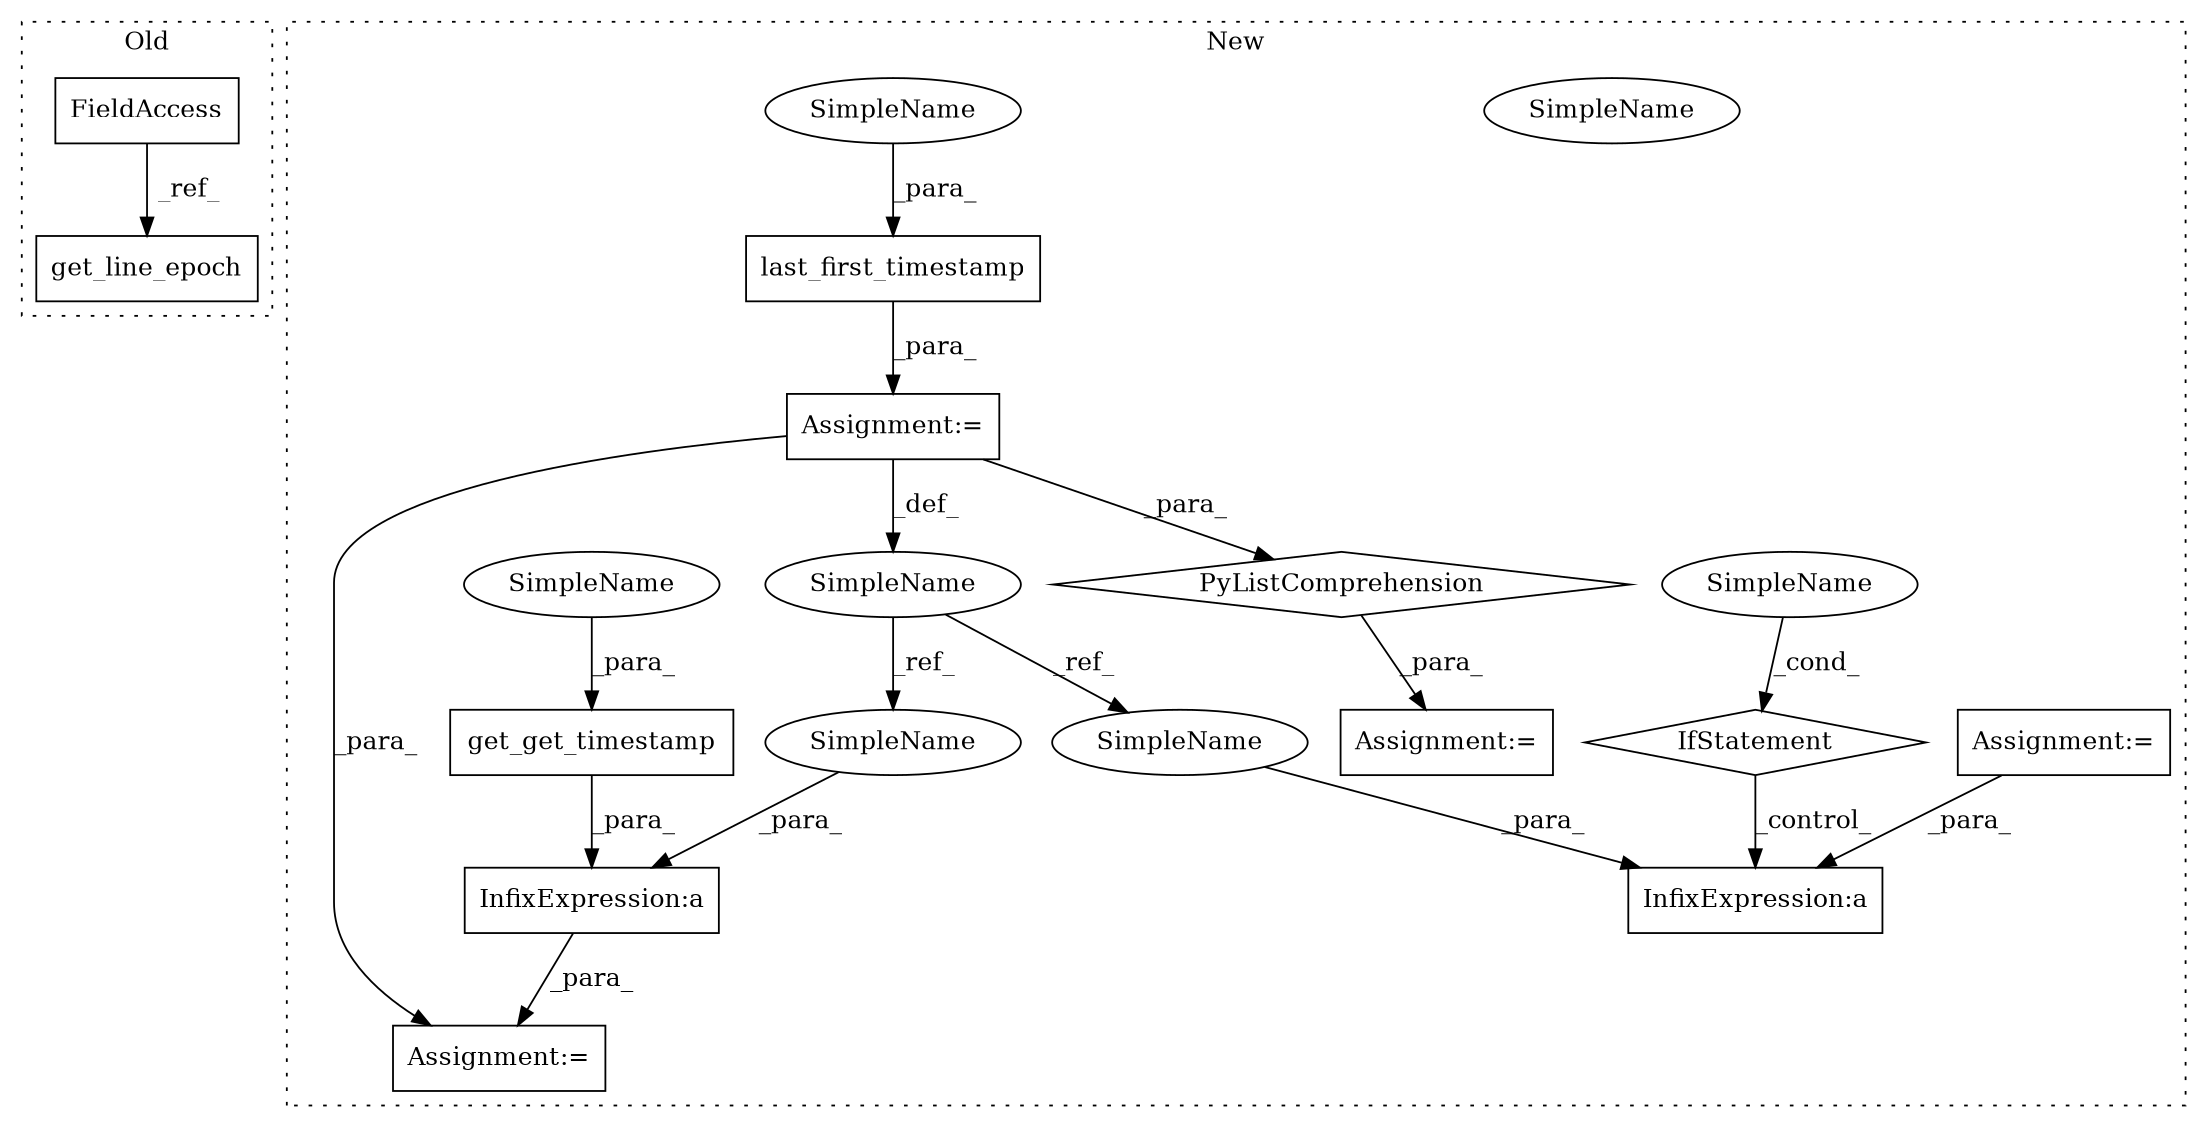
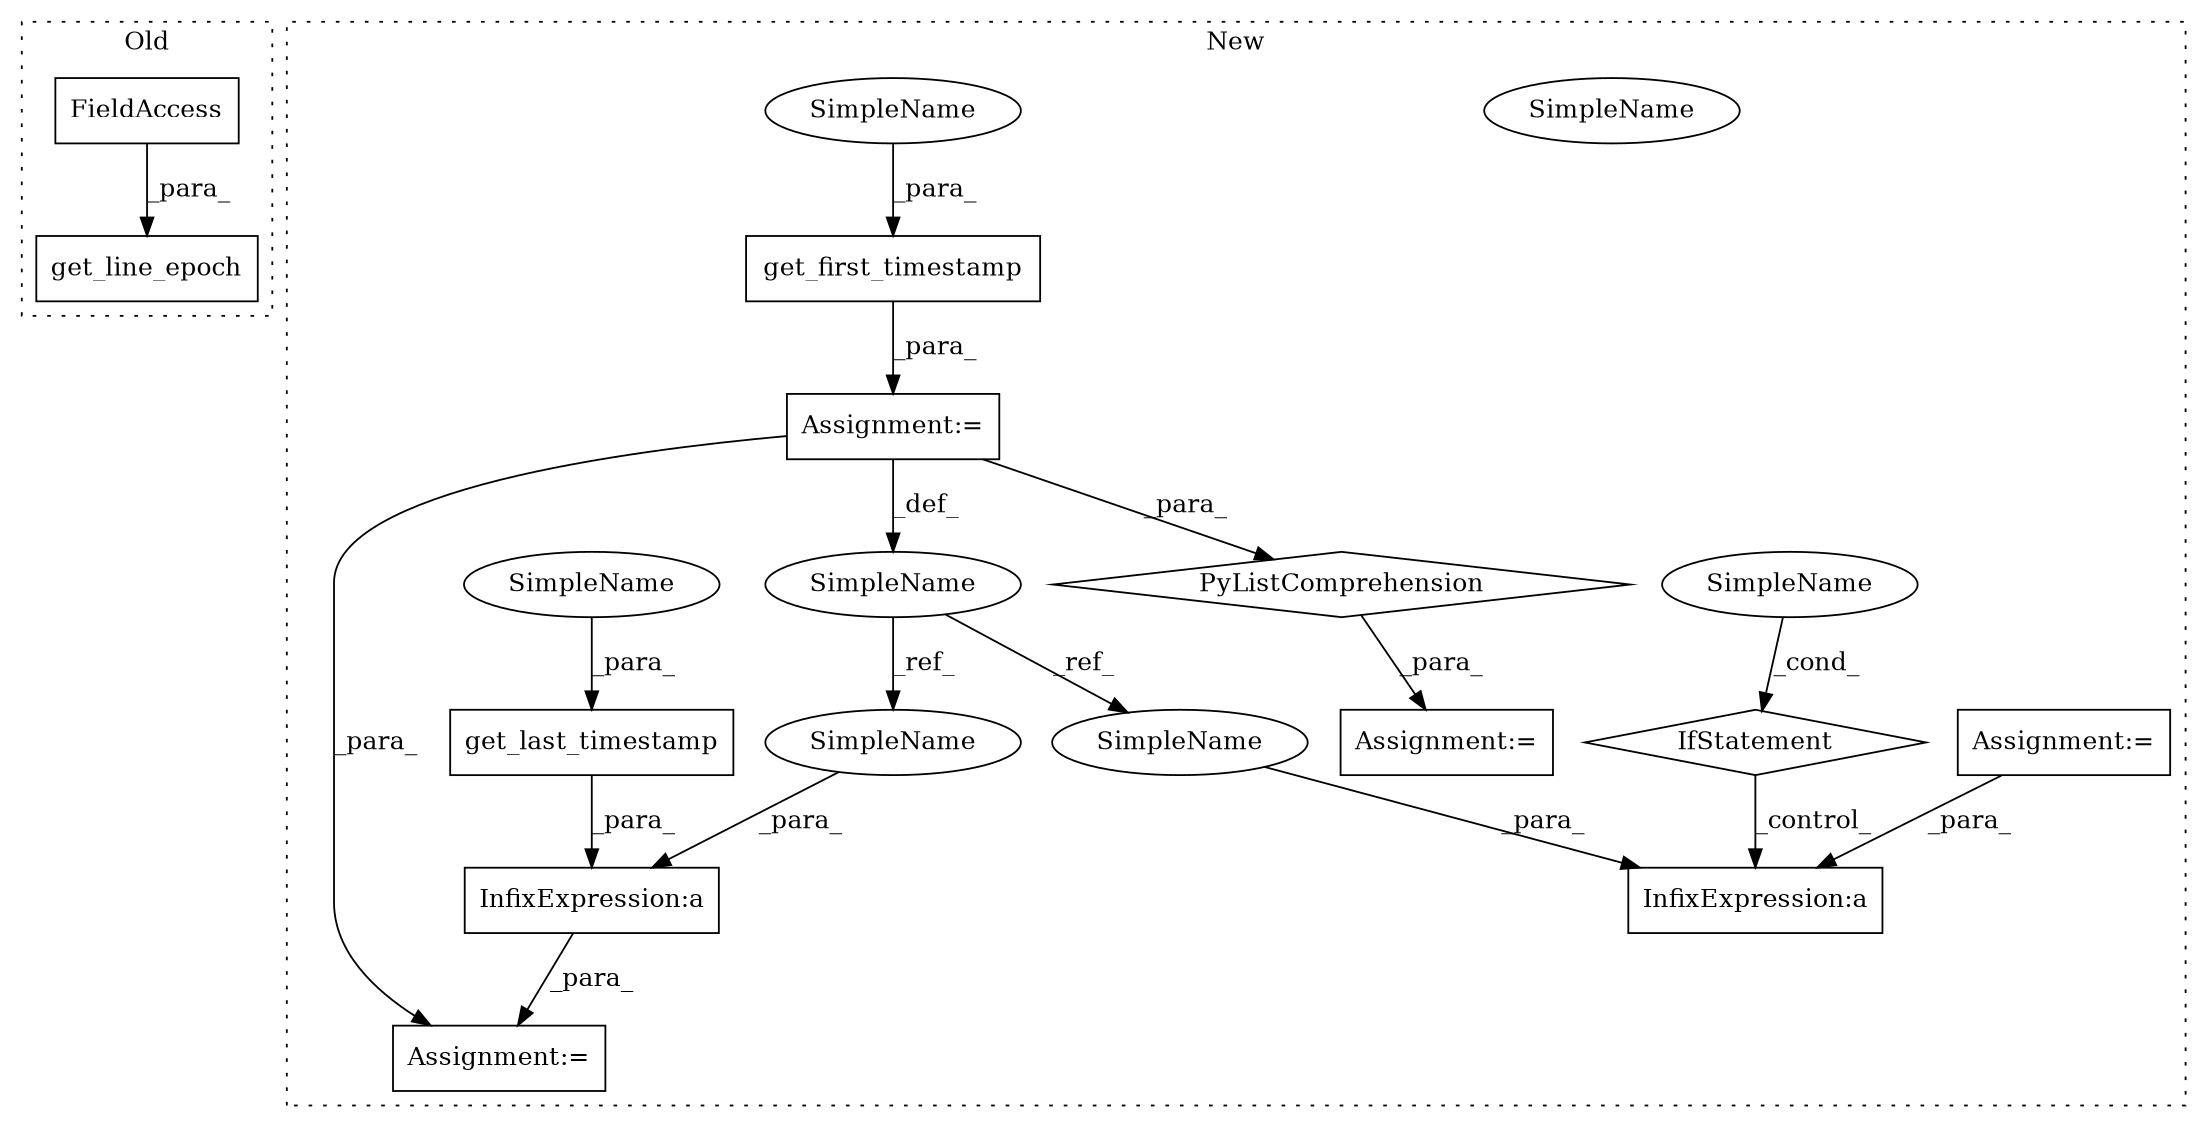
(189, 190) -> (189, 190)
(893, 269) -> (893, 269)
(592, 742) -> (592, 742)
